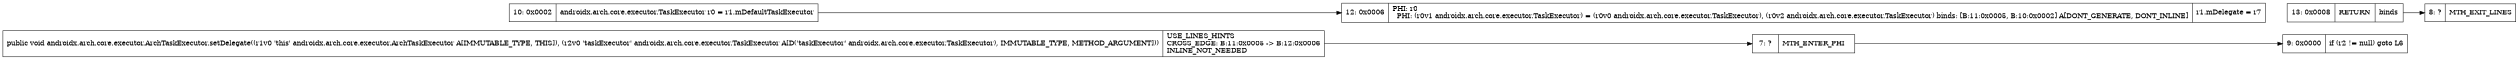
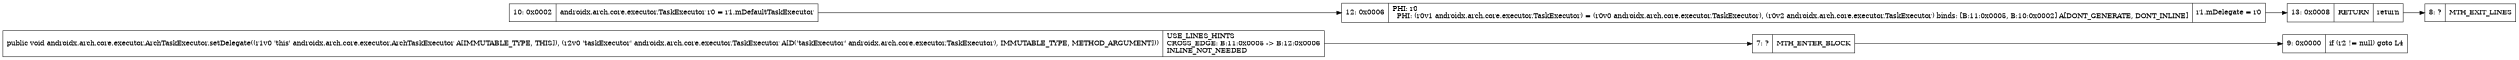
(2229, 13) -> (2229, 13)
none -> (2274, 13)
(2389, 13) -> (2388, 13)
(1813, 43) -> (1814, 43)
(2366, 43) -> (2366, 43)
